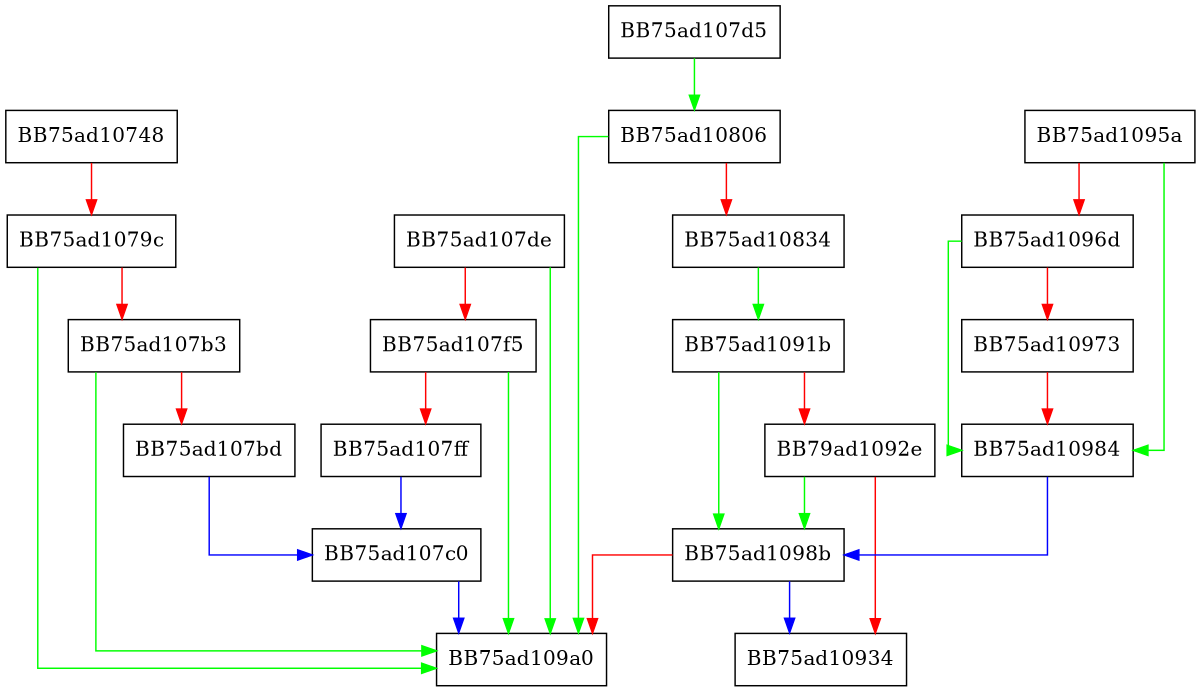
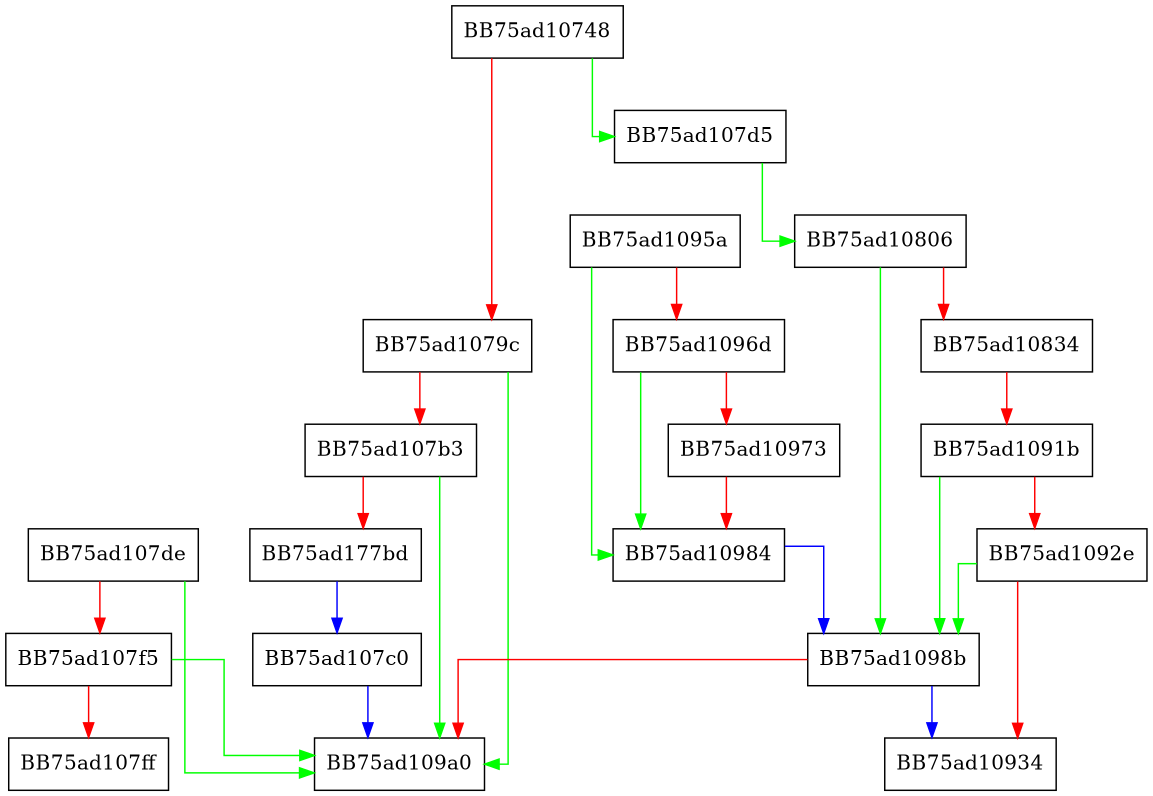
none -> (592, 101)
(758, 286) -> (1007, 391)
(578, 363) -> (880, 443)
(209, 450) -> (336, 555)
(850, 450) -> (1062, 555)
(401, 495) -> none
